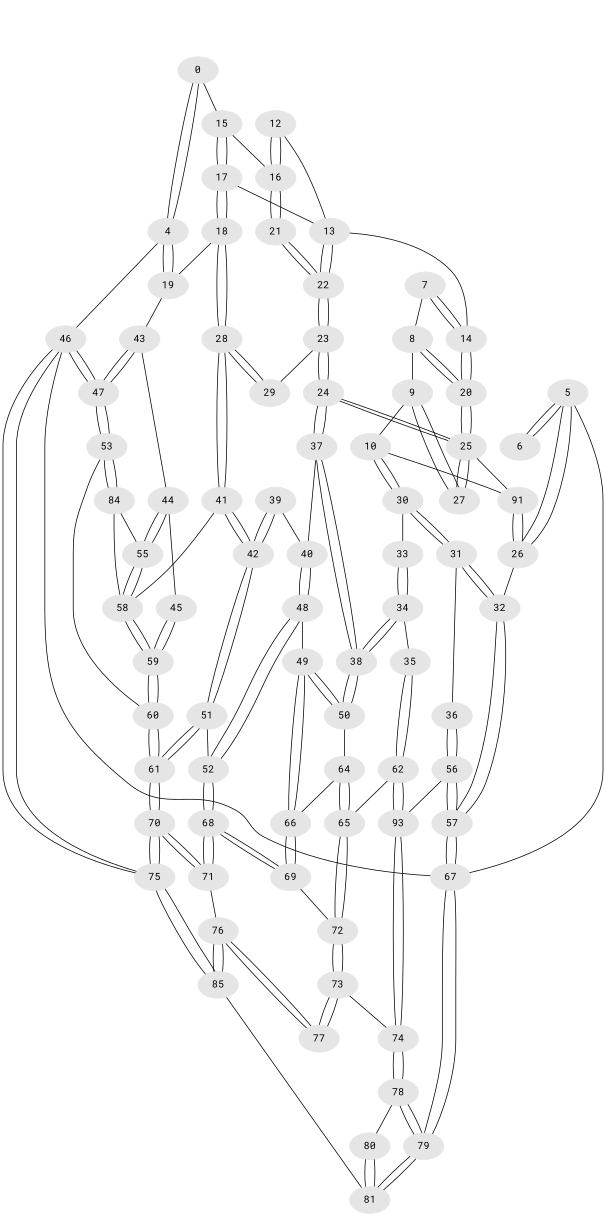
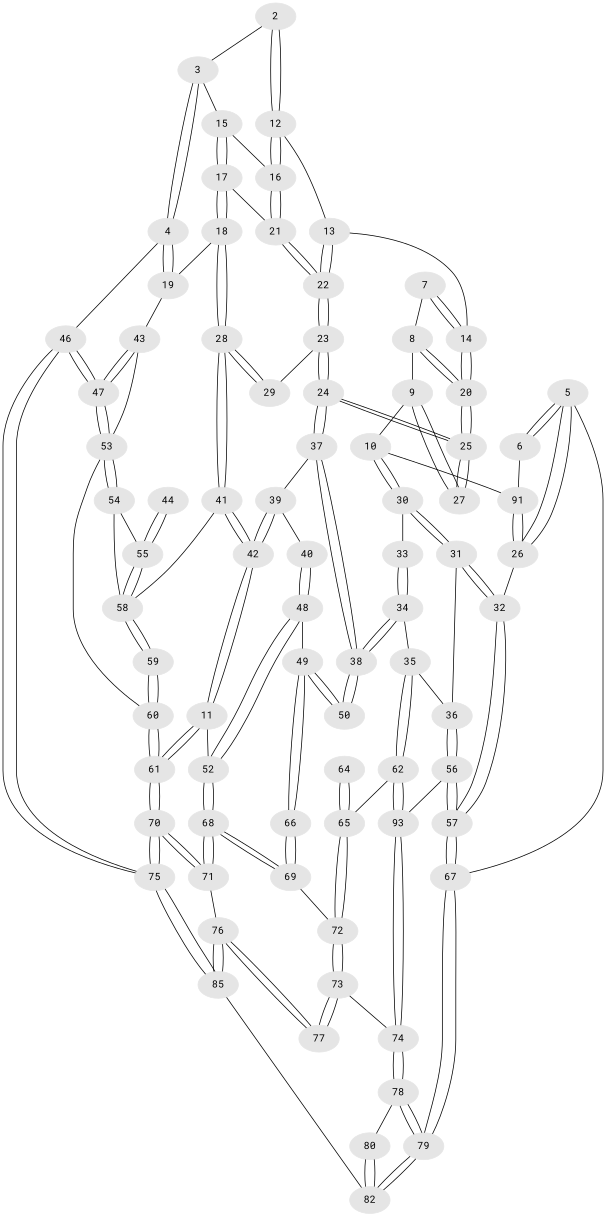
none -> (276, 16)
(198, 70) -> (198, 70)
(276, 205) -> (249, 205)
(154, 420) -> (129, 394)
(492, 474) -> (519, 474)
(114, 501) -> (114, 501)
(312, 501) -> (296, 474)
(176, 608) -> none
none -> (431, 689)
(207, 716) -> (207, 716)
(79, 736) -> none
(344, 743) -> none
(318, 796) -> none
(370, 1200) -> (370, 1200)
